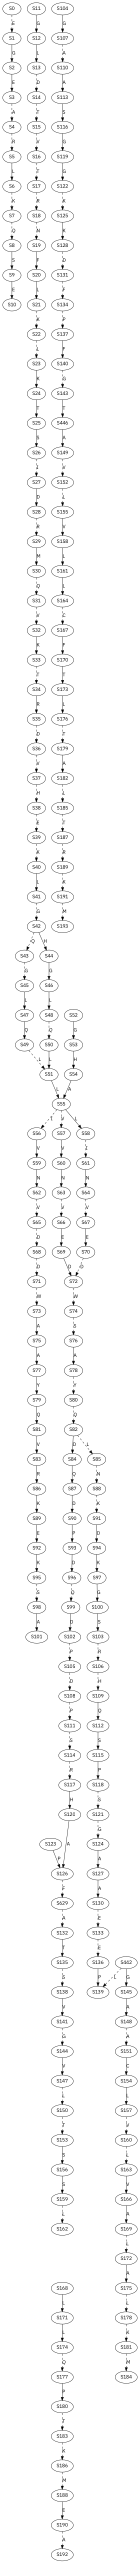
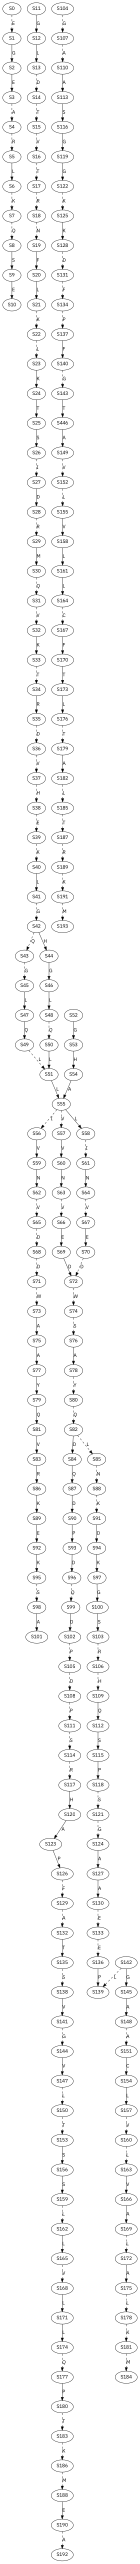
(63, 22) -> (63, 22)
(66, 1843) -> (61, 1828)
(62, 1904) -> (62, 1904)
(126, 1963) -> (126, 1963)
none -> (62, 2259)
